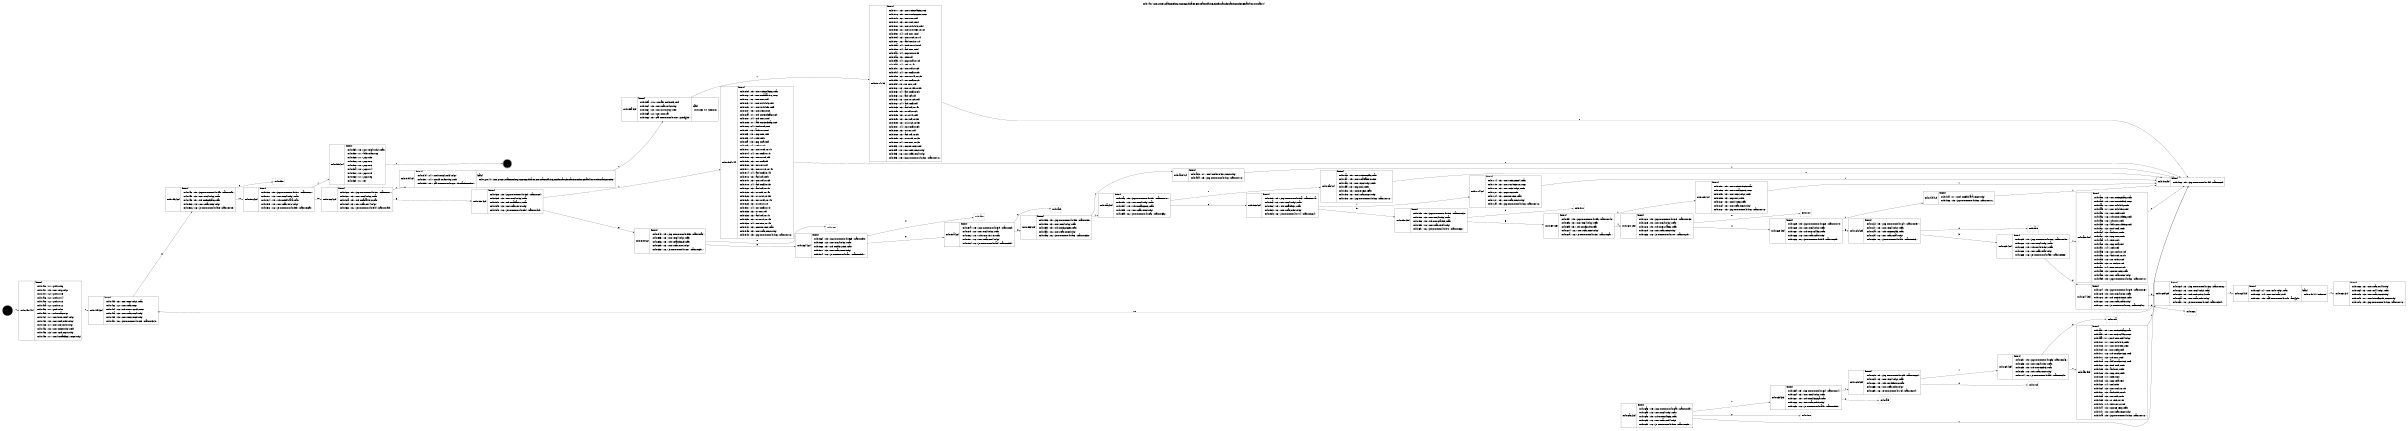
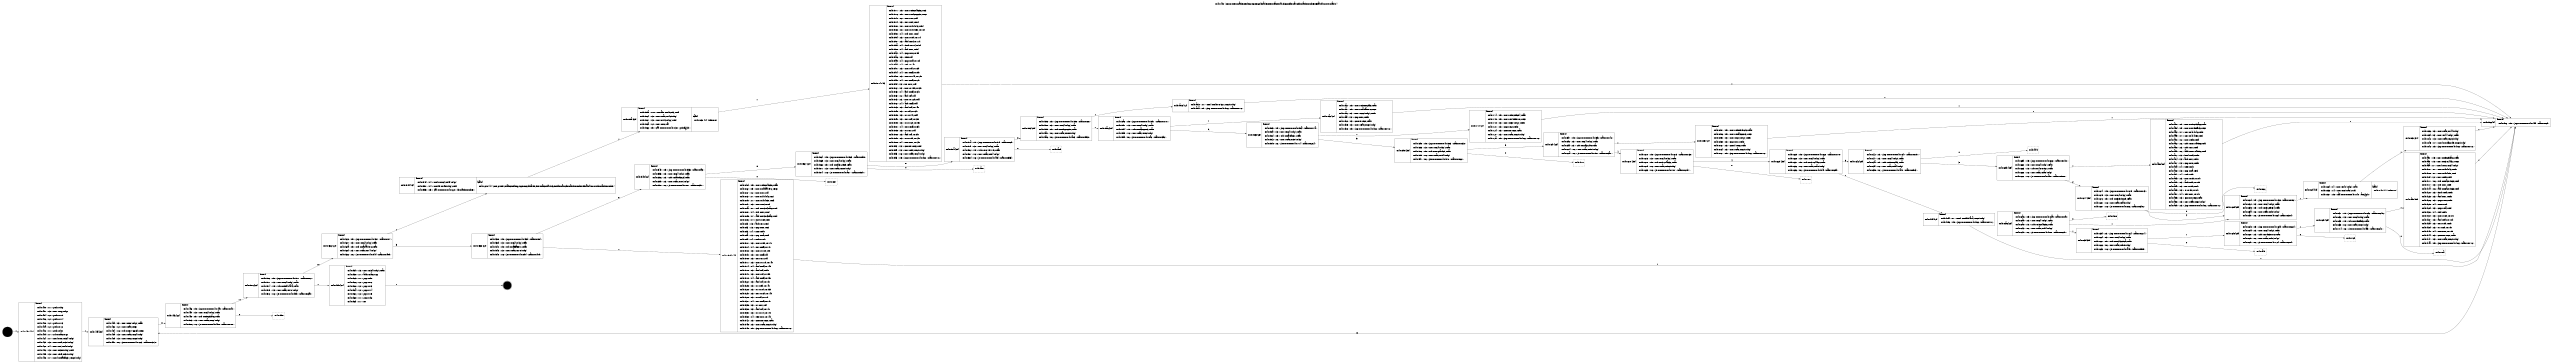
none -> (2484, 129)
